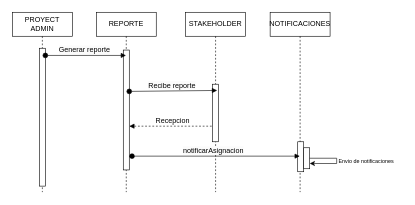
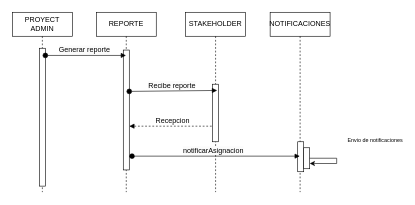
(366, 161) -> (375, 140)
